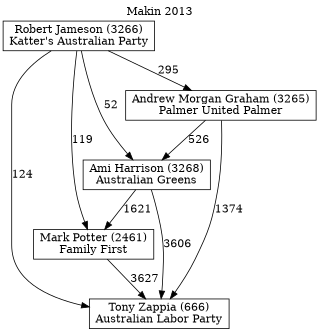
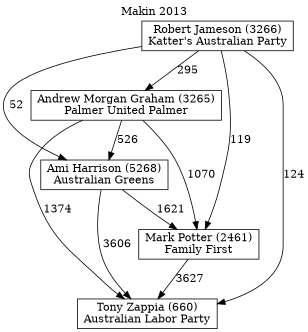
none -> (179, 166)
(147, 175) -> (104, 175)
(159, 314) -> (147, 314)
